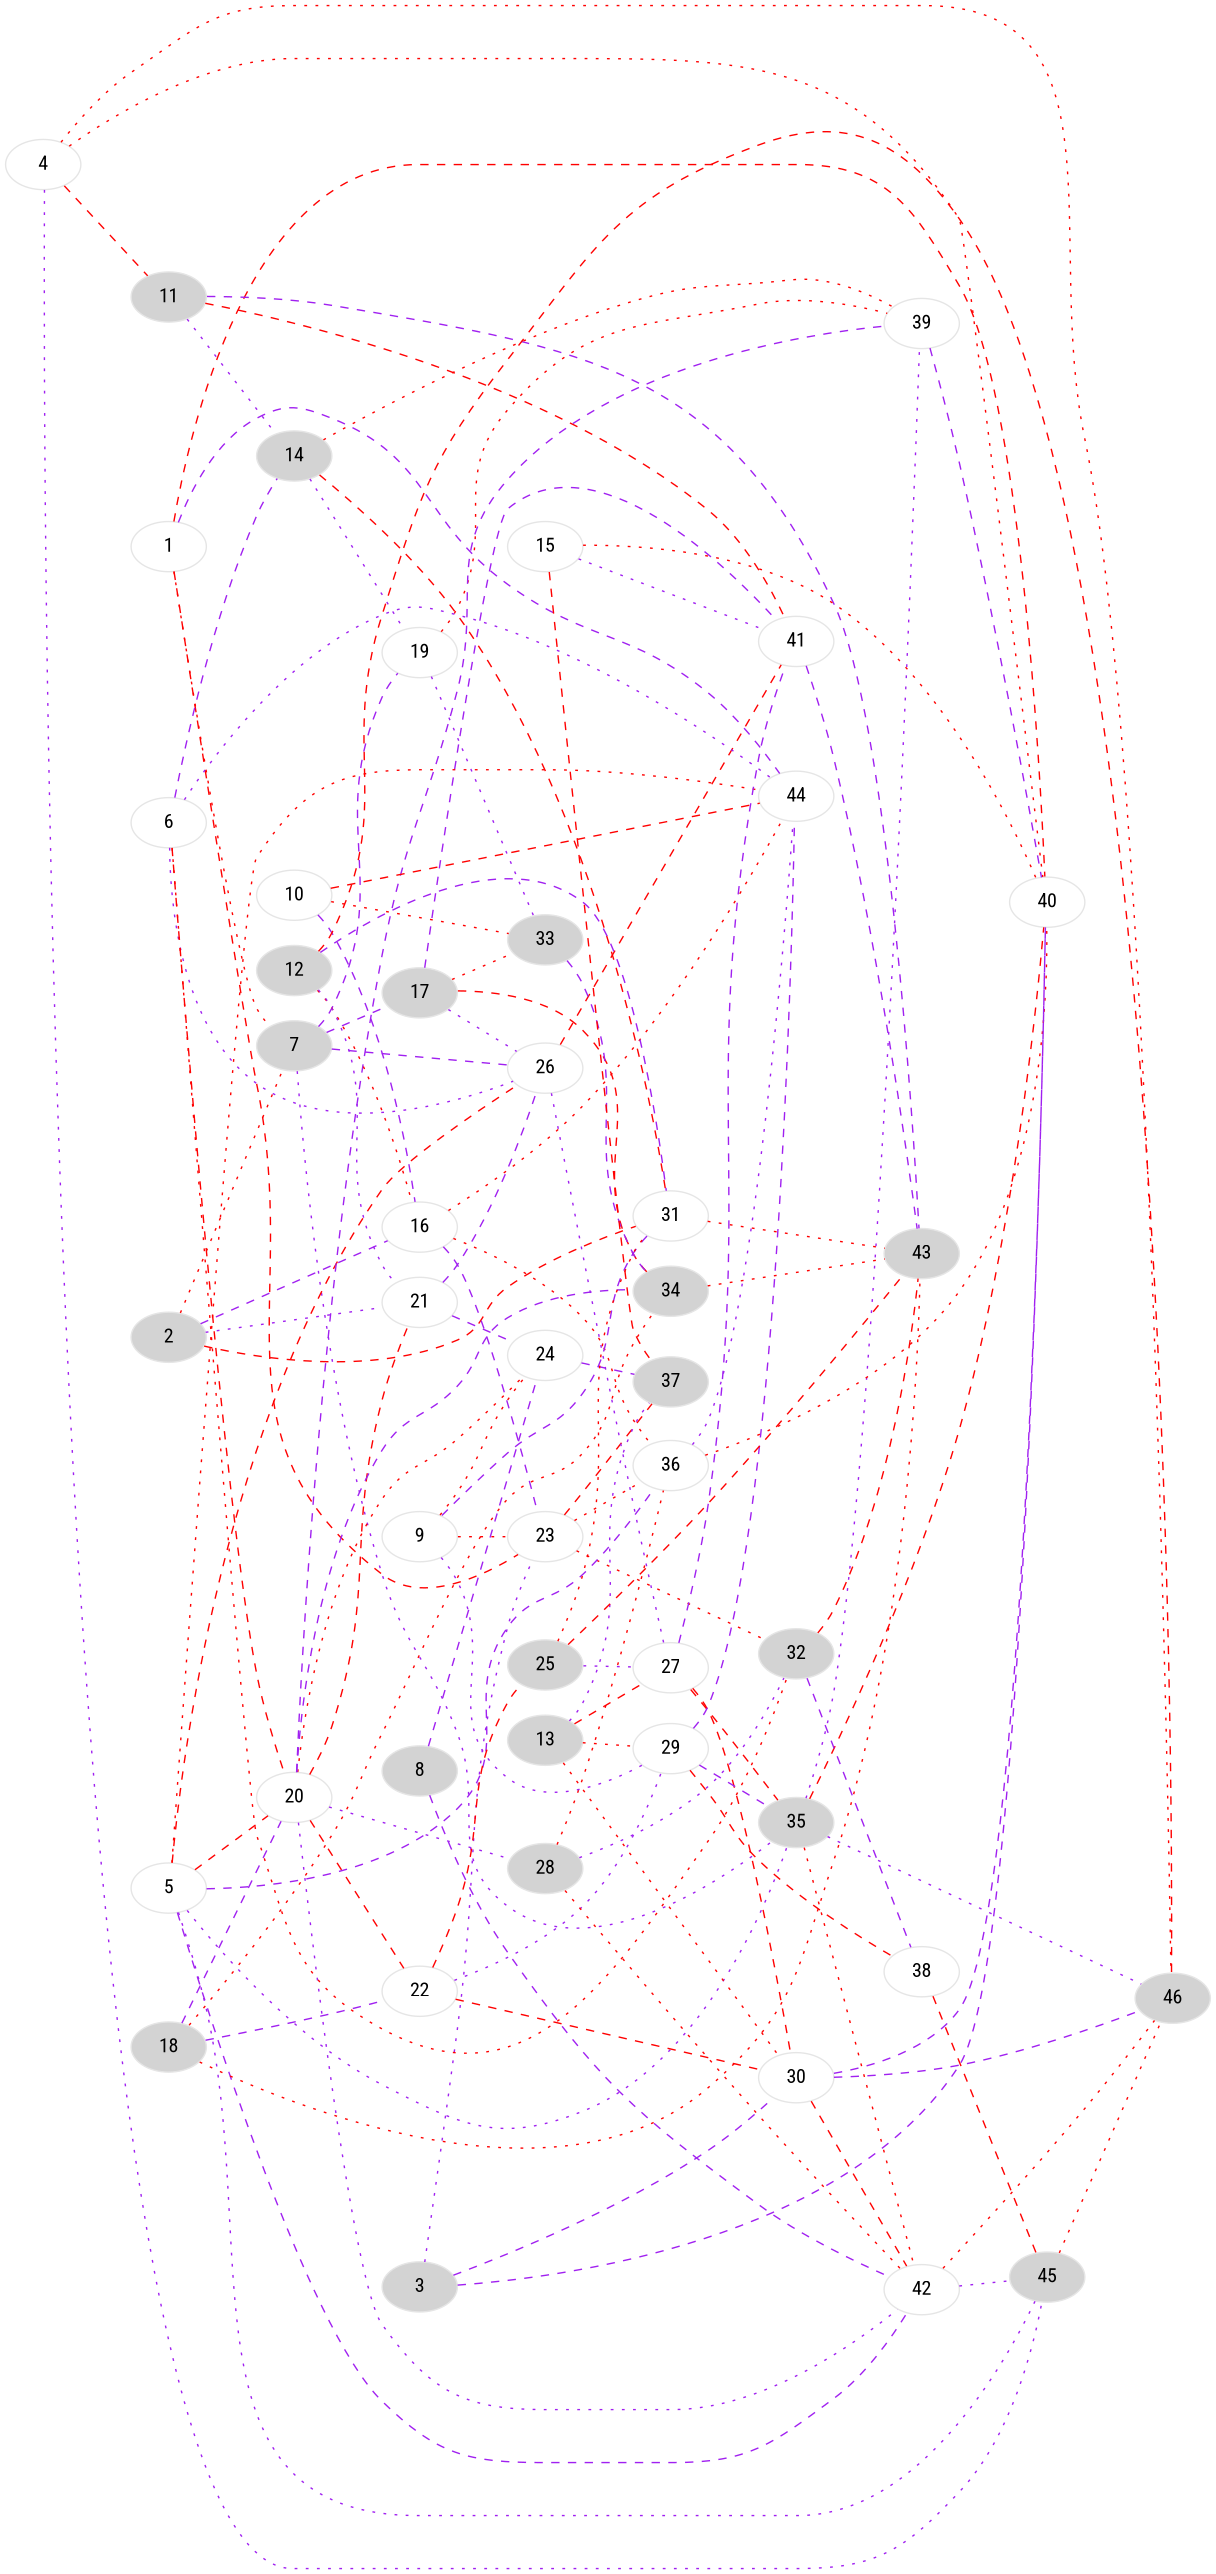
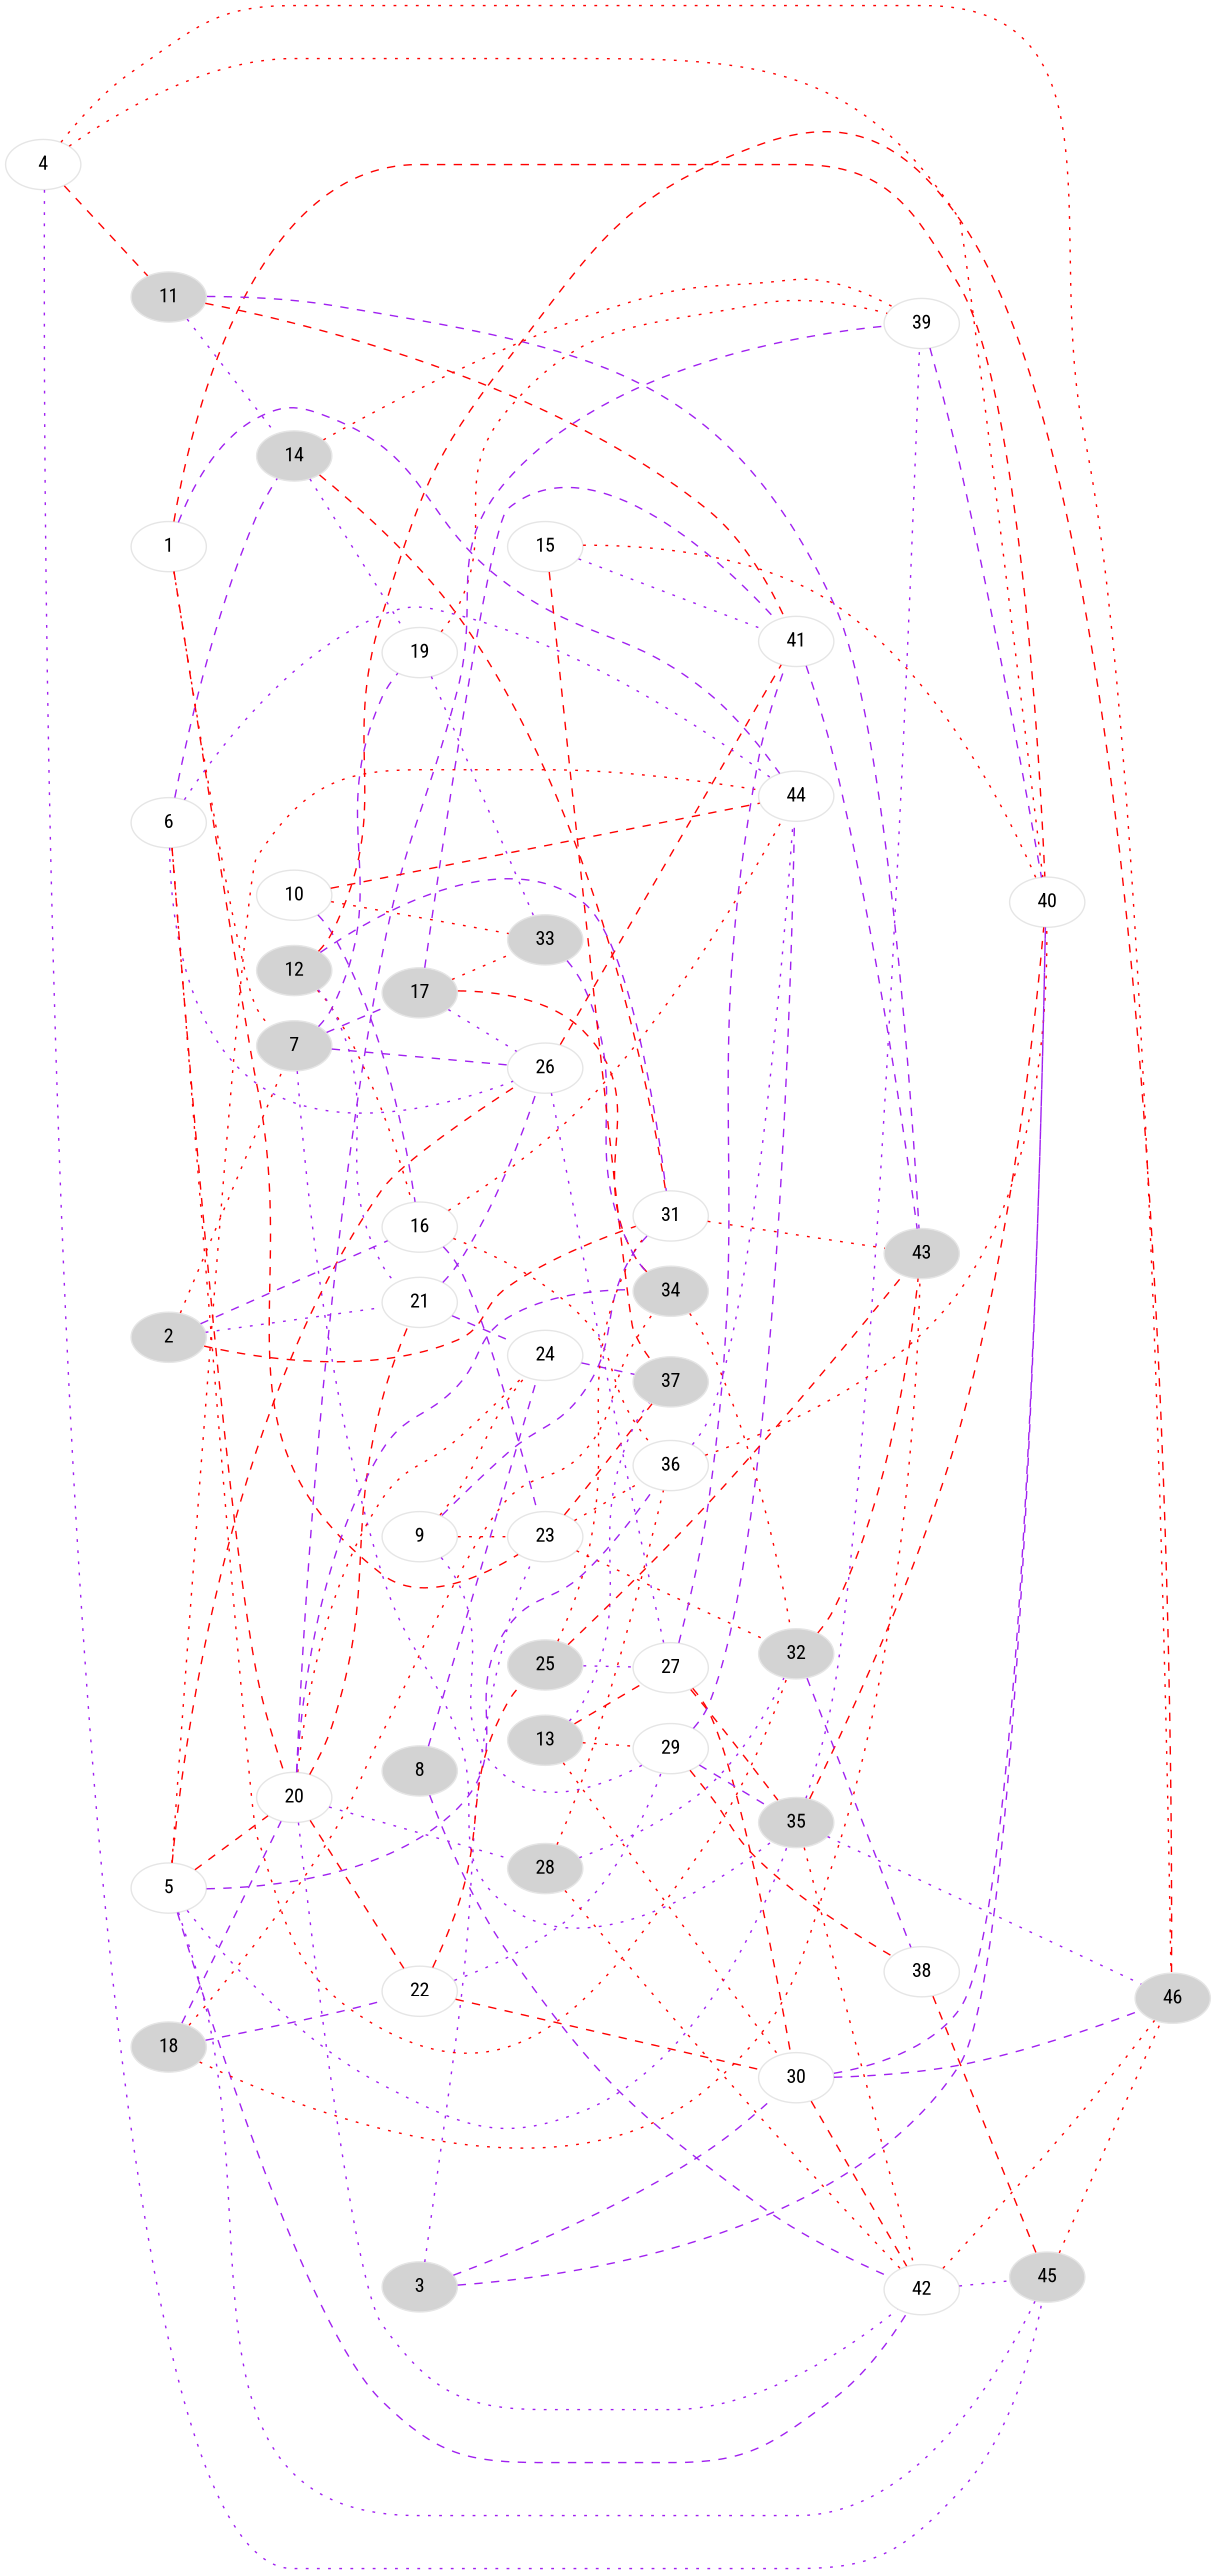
(796, 1272) -> (762, 1499)
